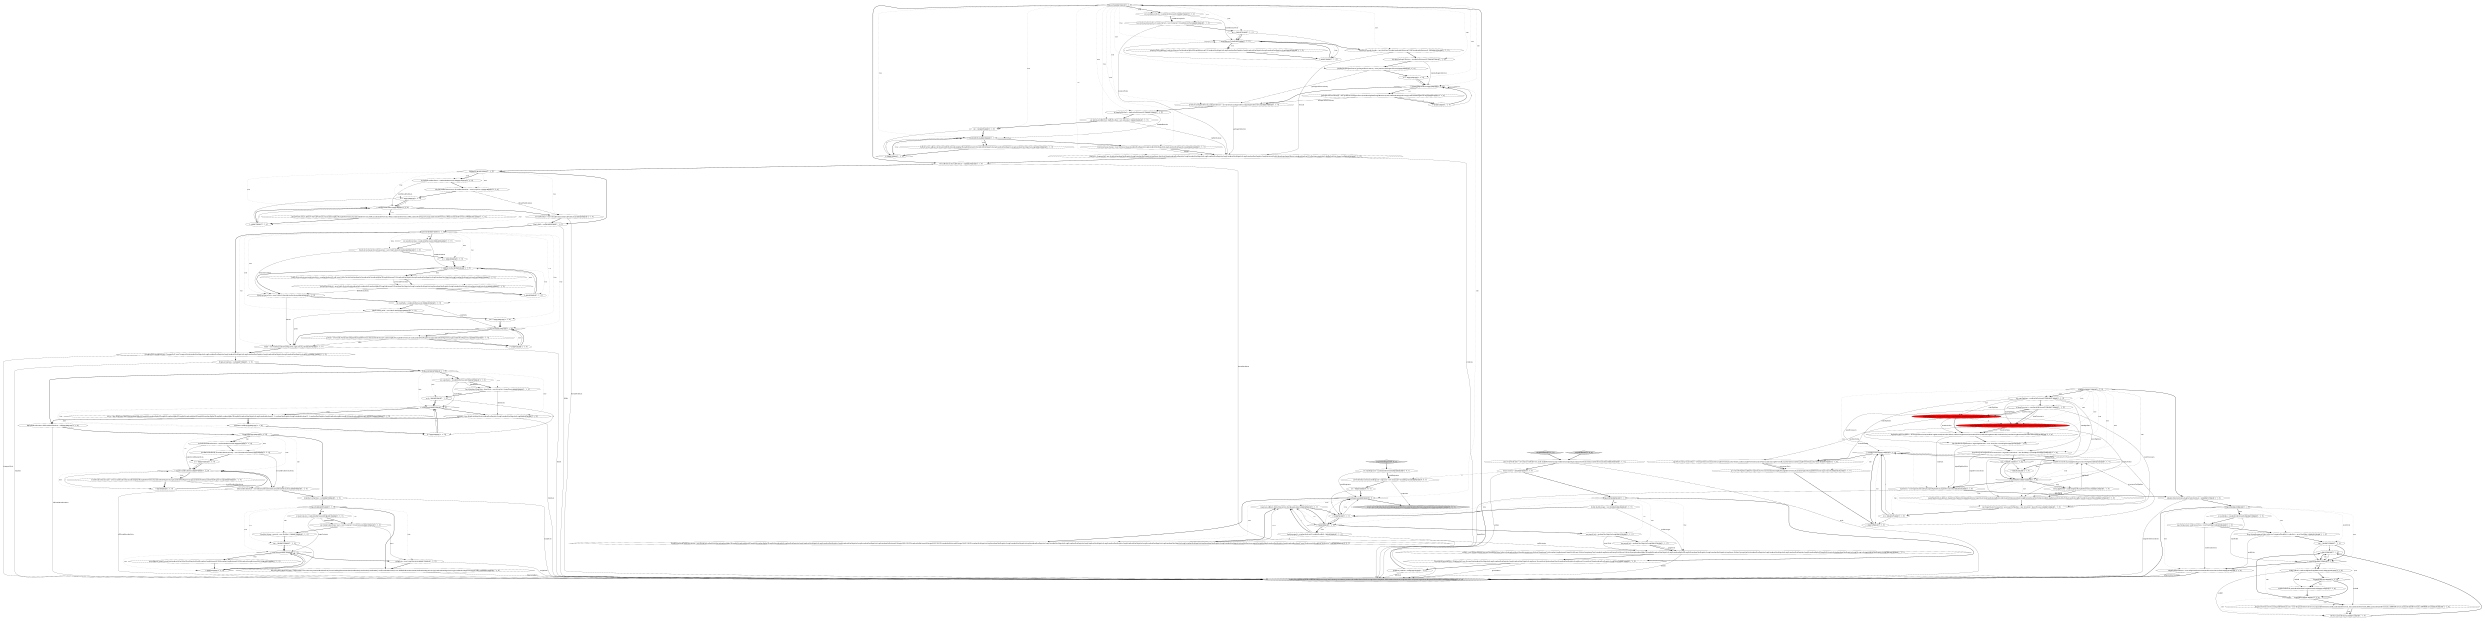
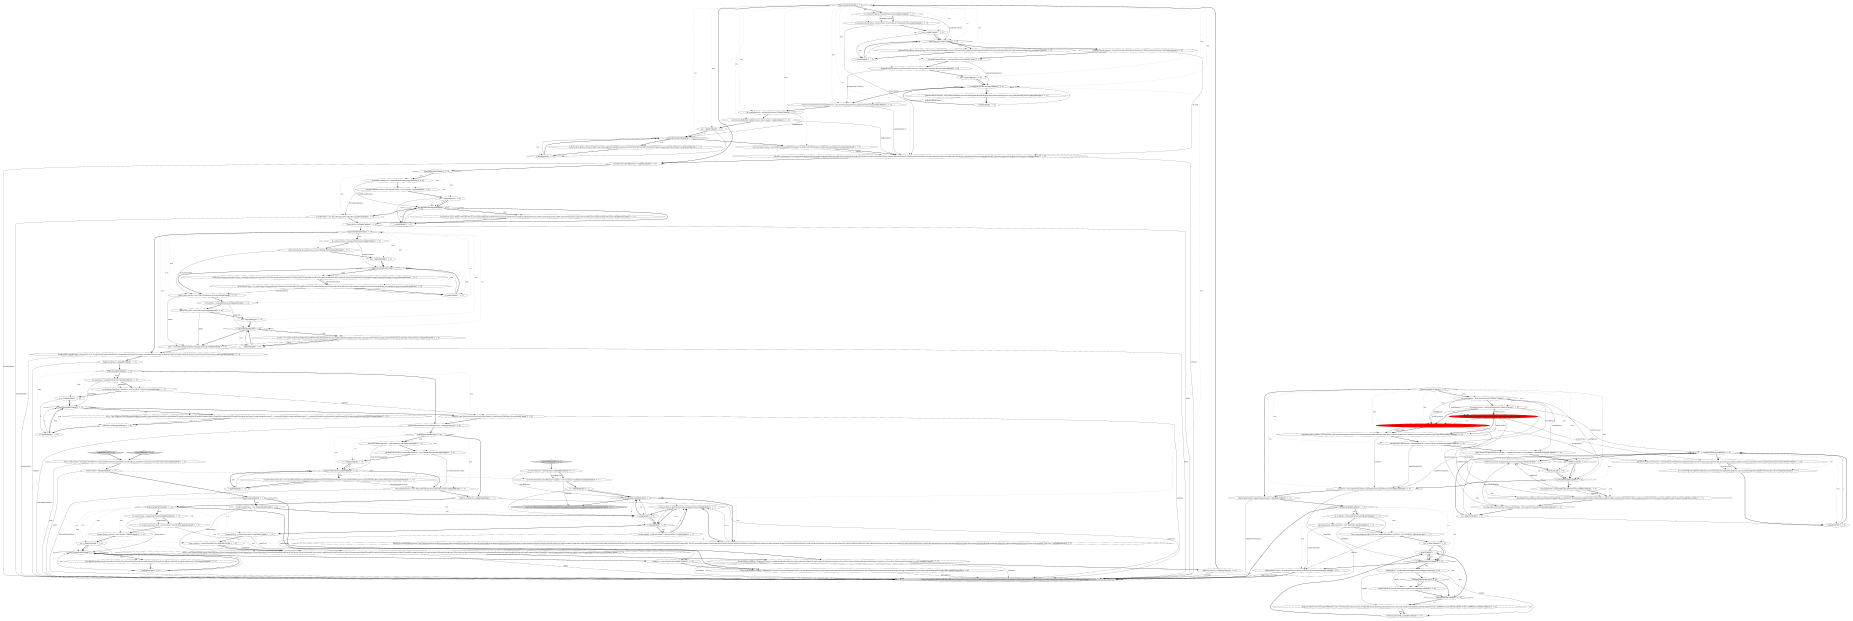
(592, 177) -> (629, 220)
(553, 245) -> (454, 314)
(2346, 525) -> (1449, 525)
